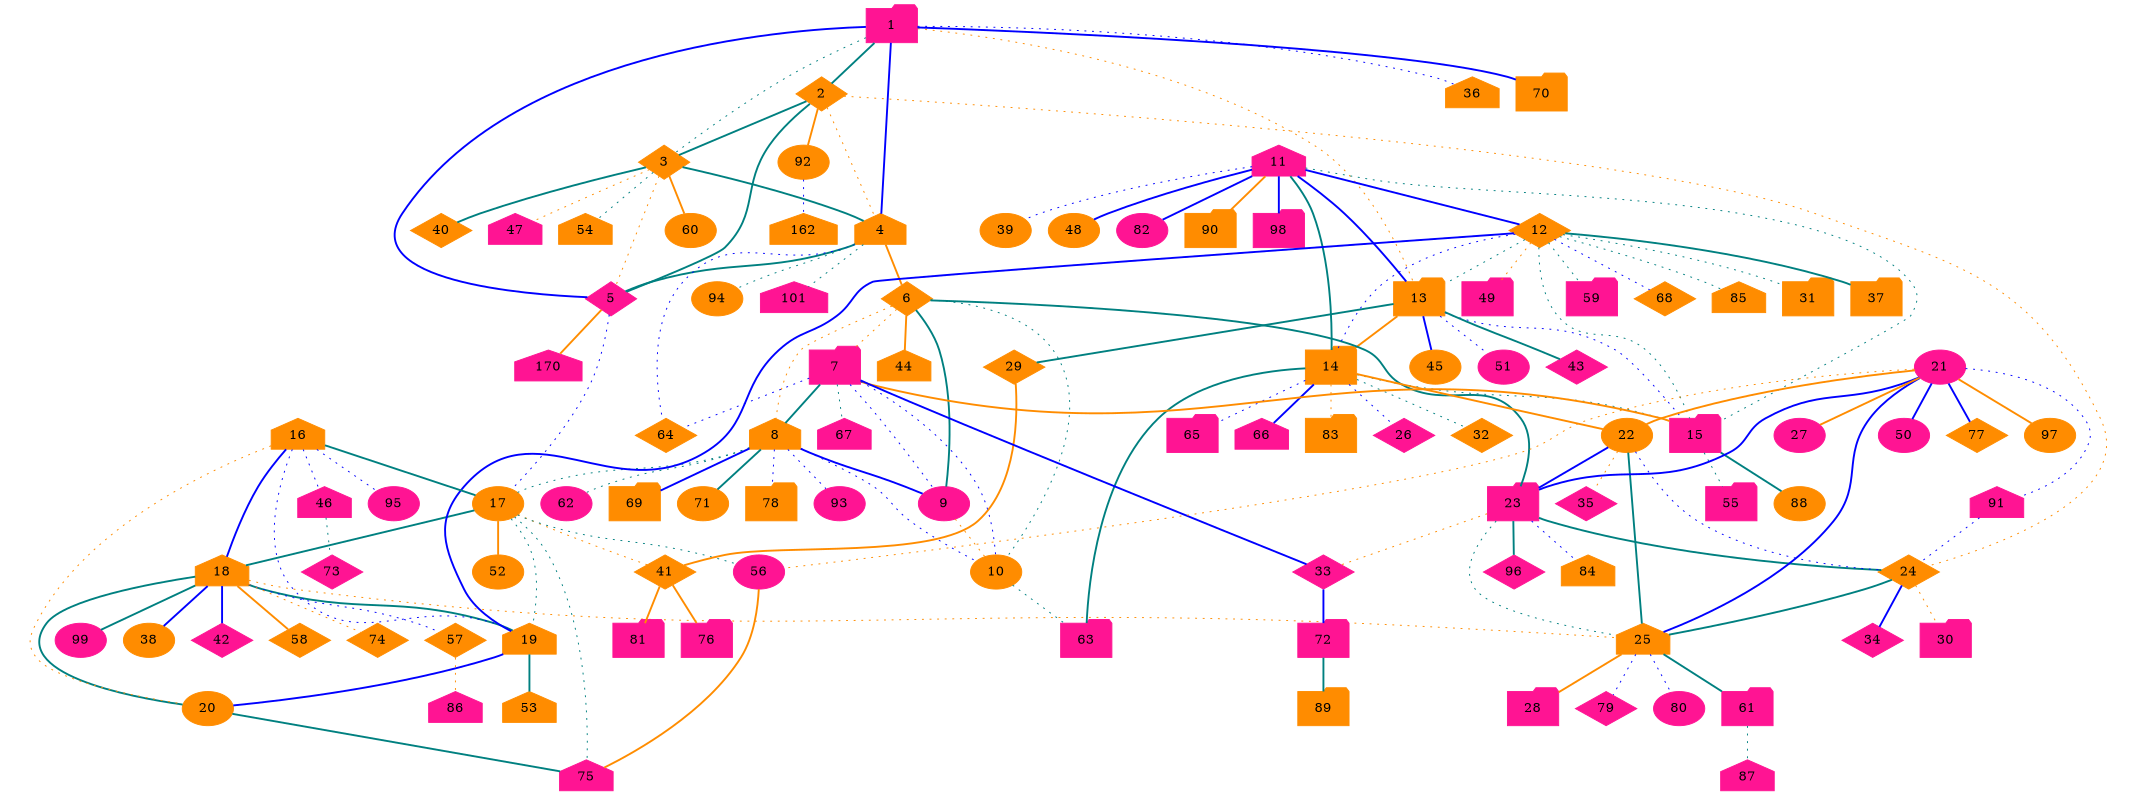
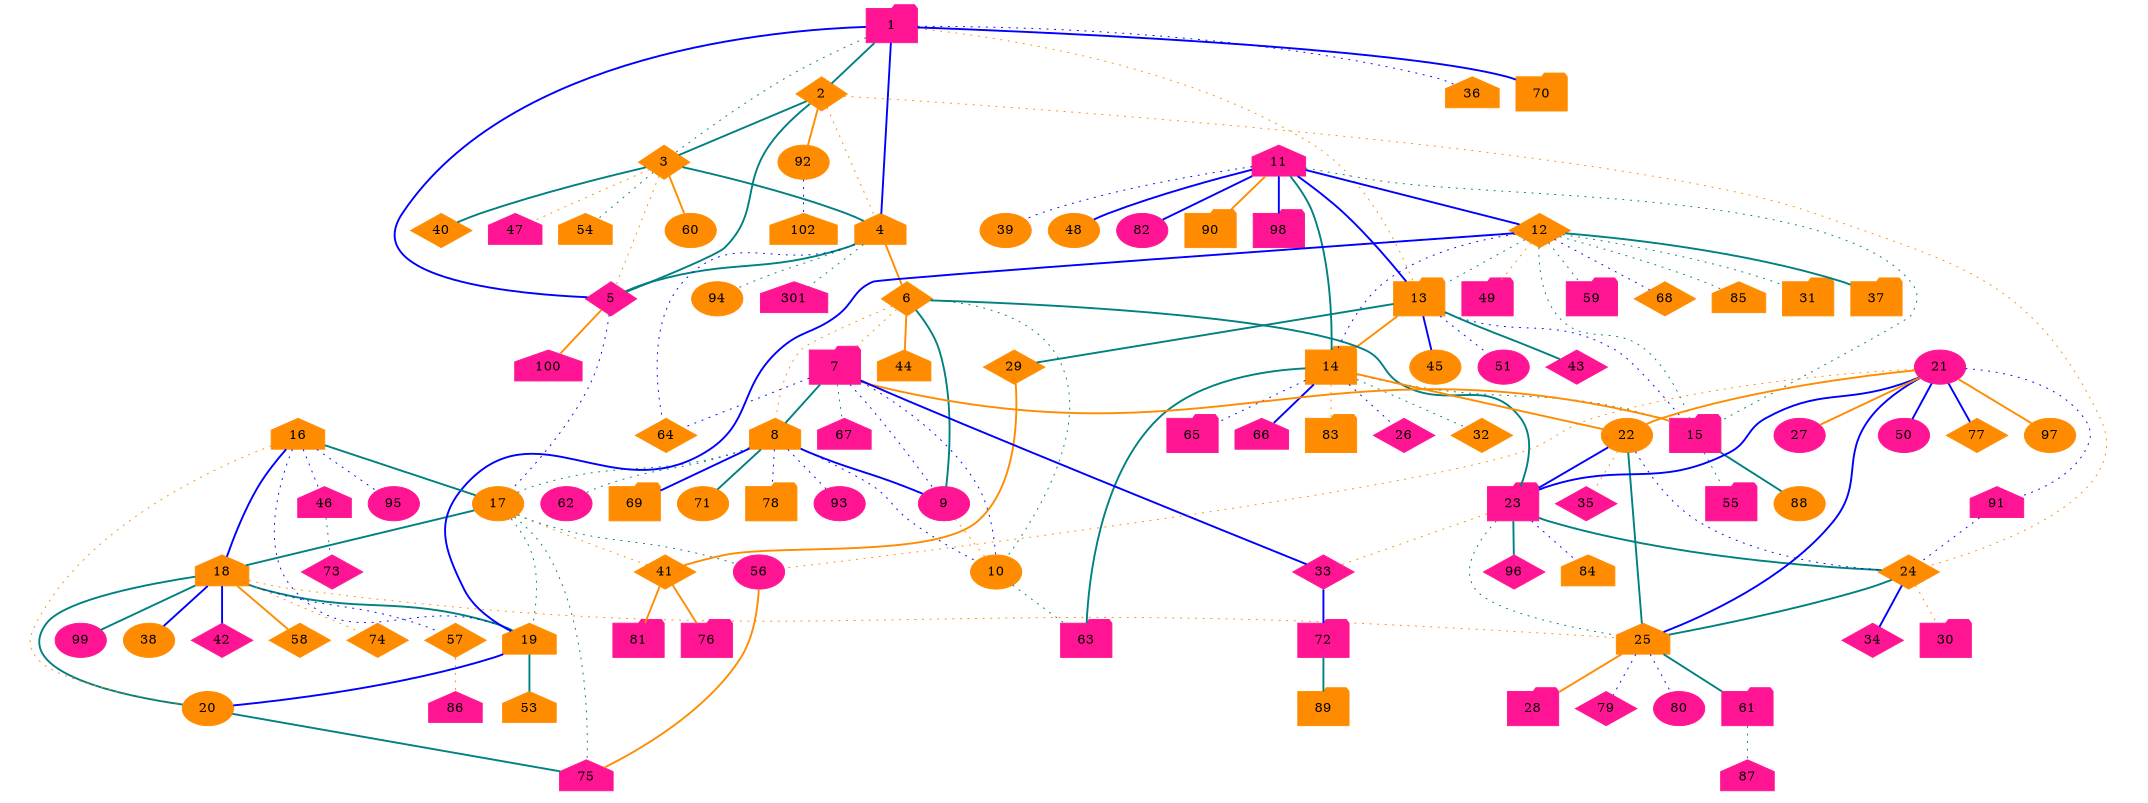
(804, 231) -> (804, 231)
(794, 299) -> (794, 299)
(548, 367) -> (548, 367)
(498, 572) -> none
